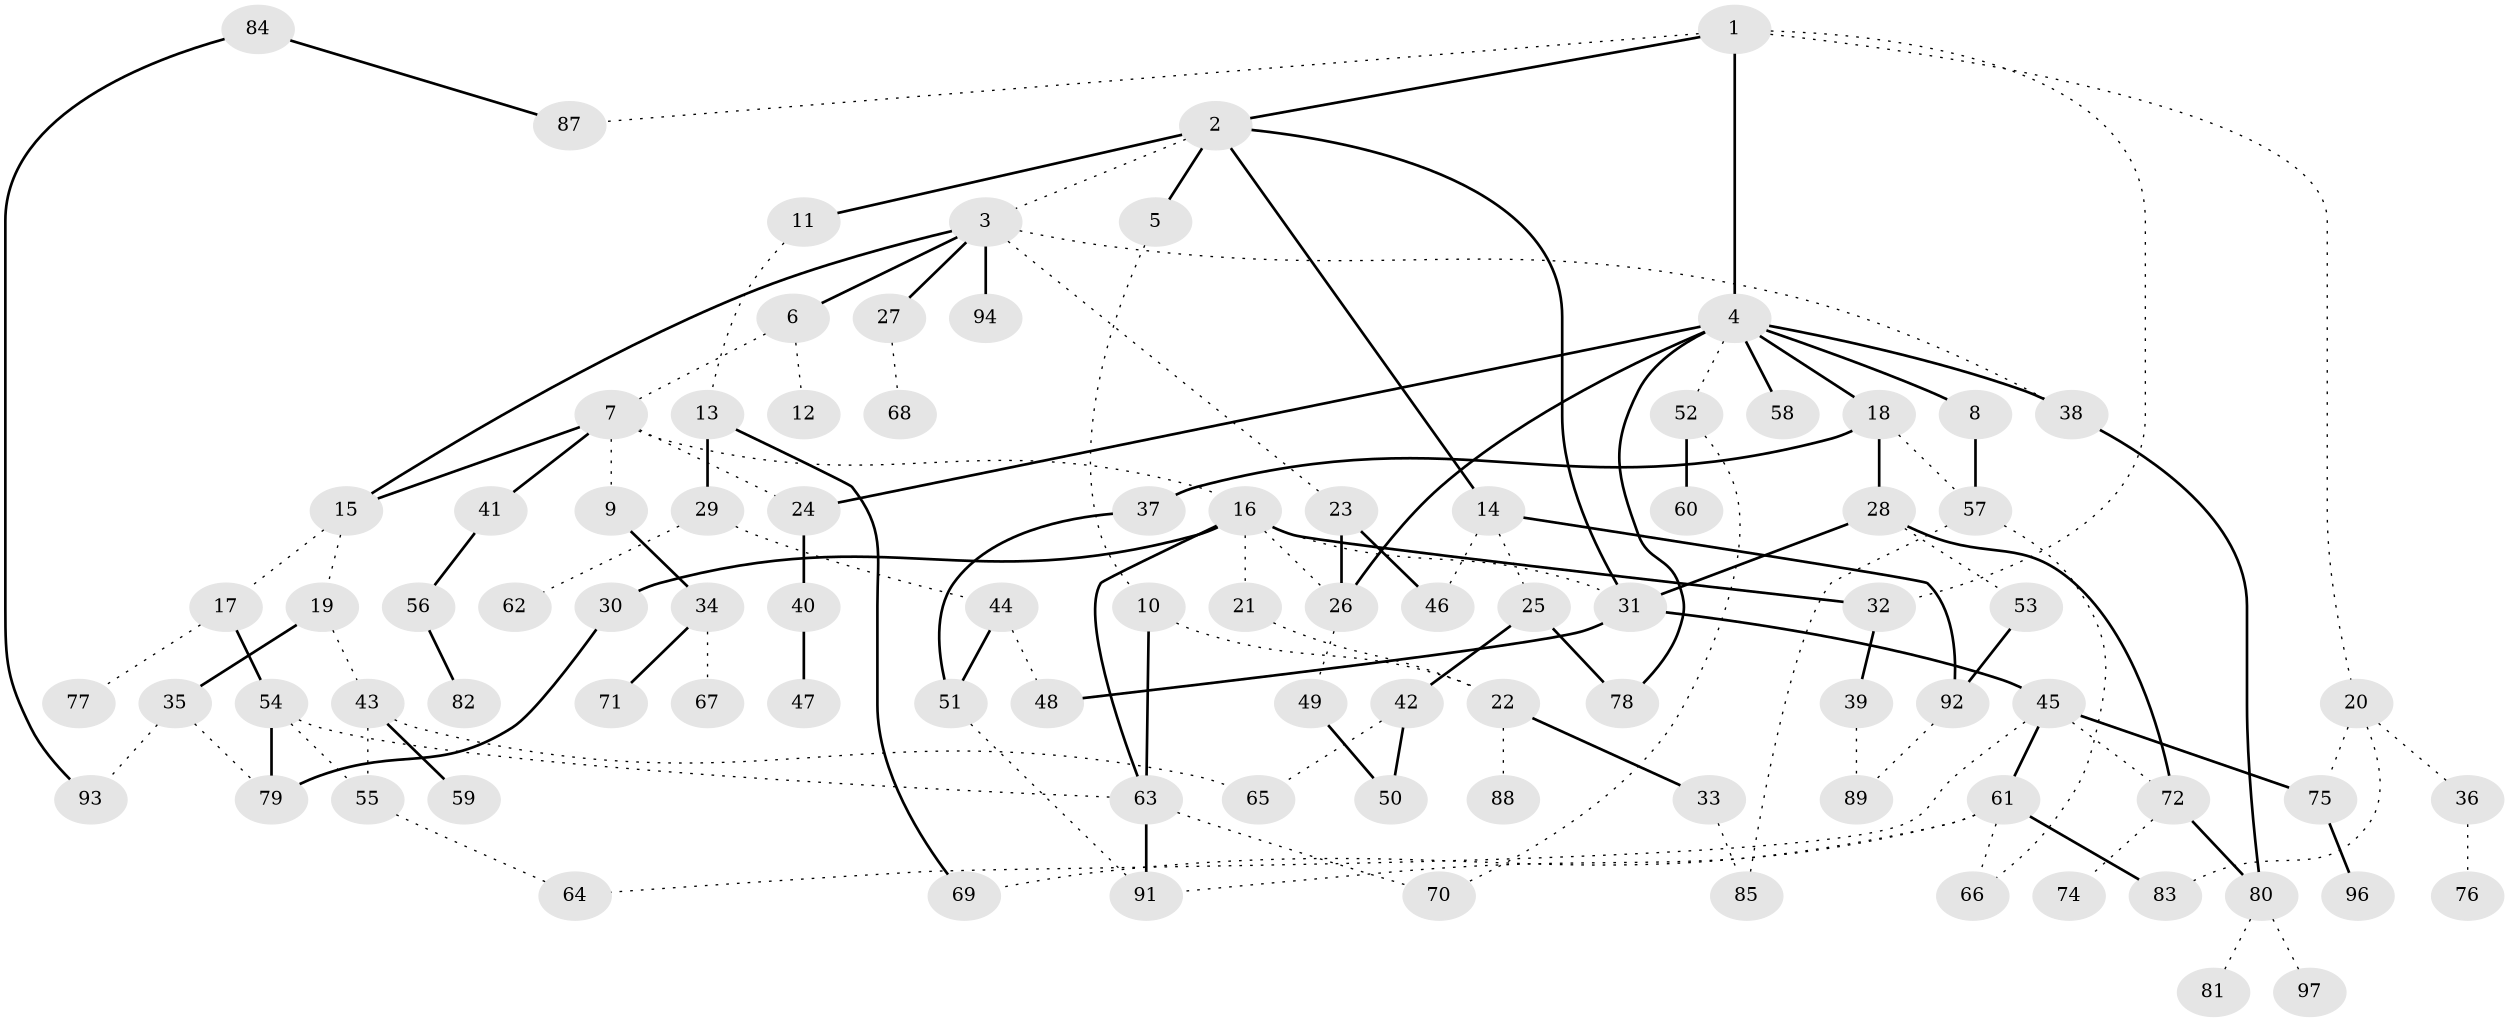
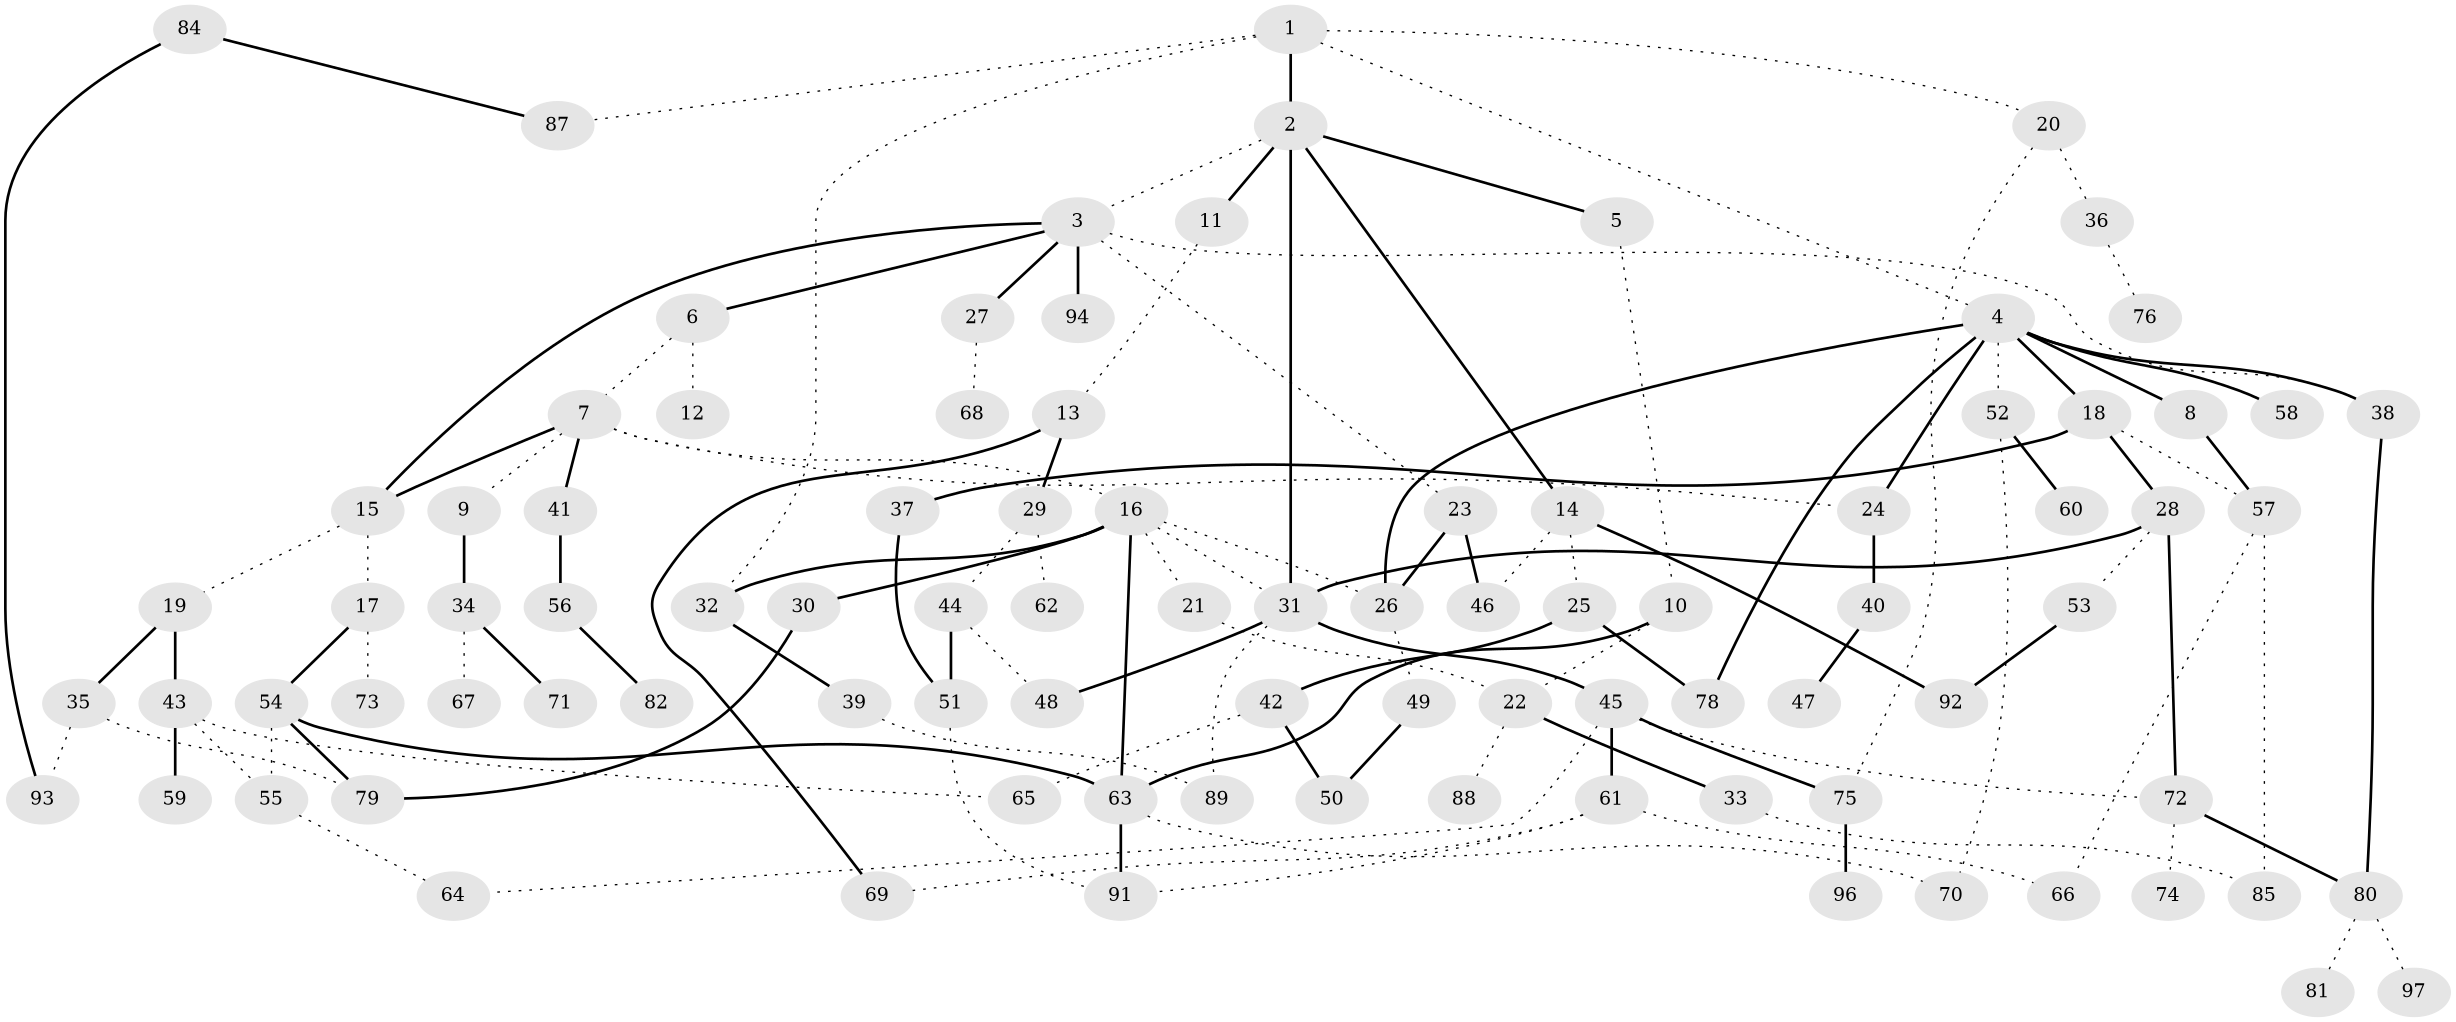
(1735, 174) -> (1644, 174)
(345, 655) -> (175, 656)
(79, 704) -> (368, 704)
(1905, 752) -> (1219, 693)
(702, 774) -> (696, 752)
(2165, 896) -> none
